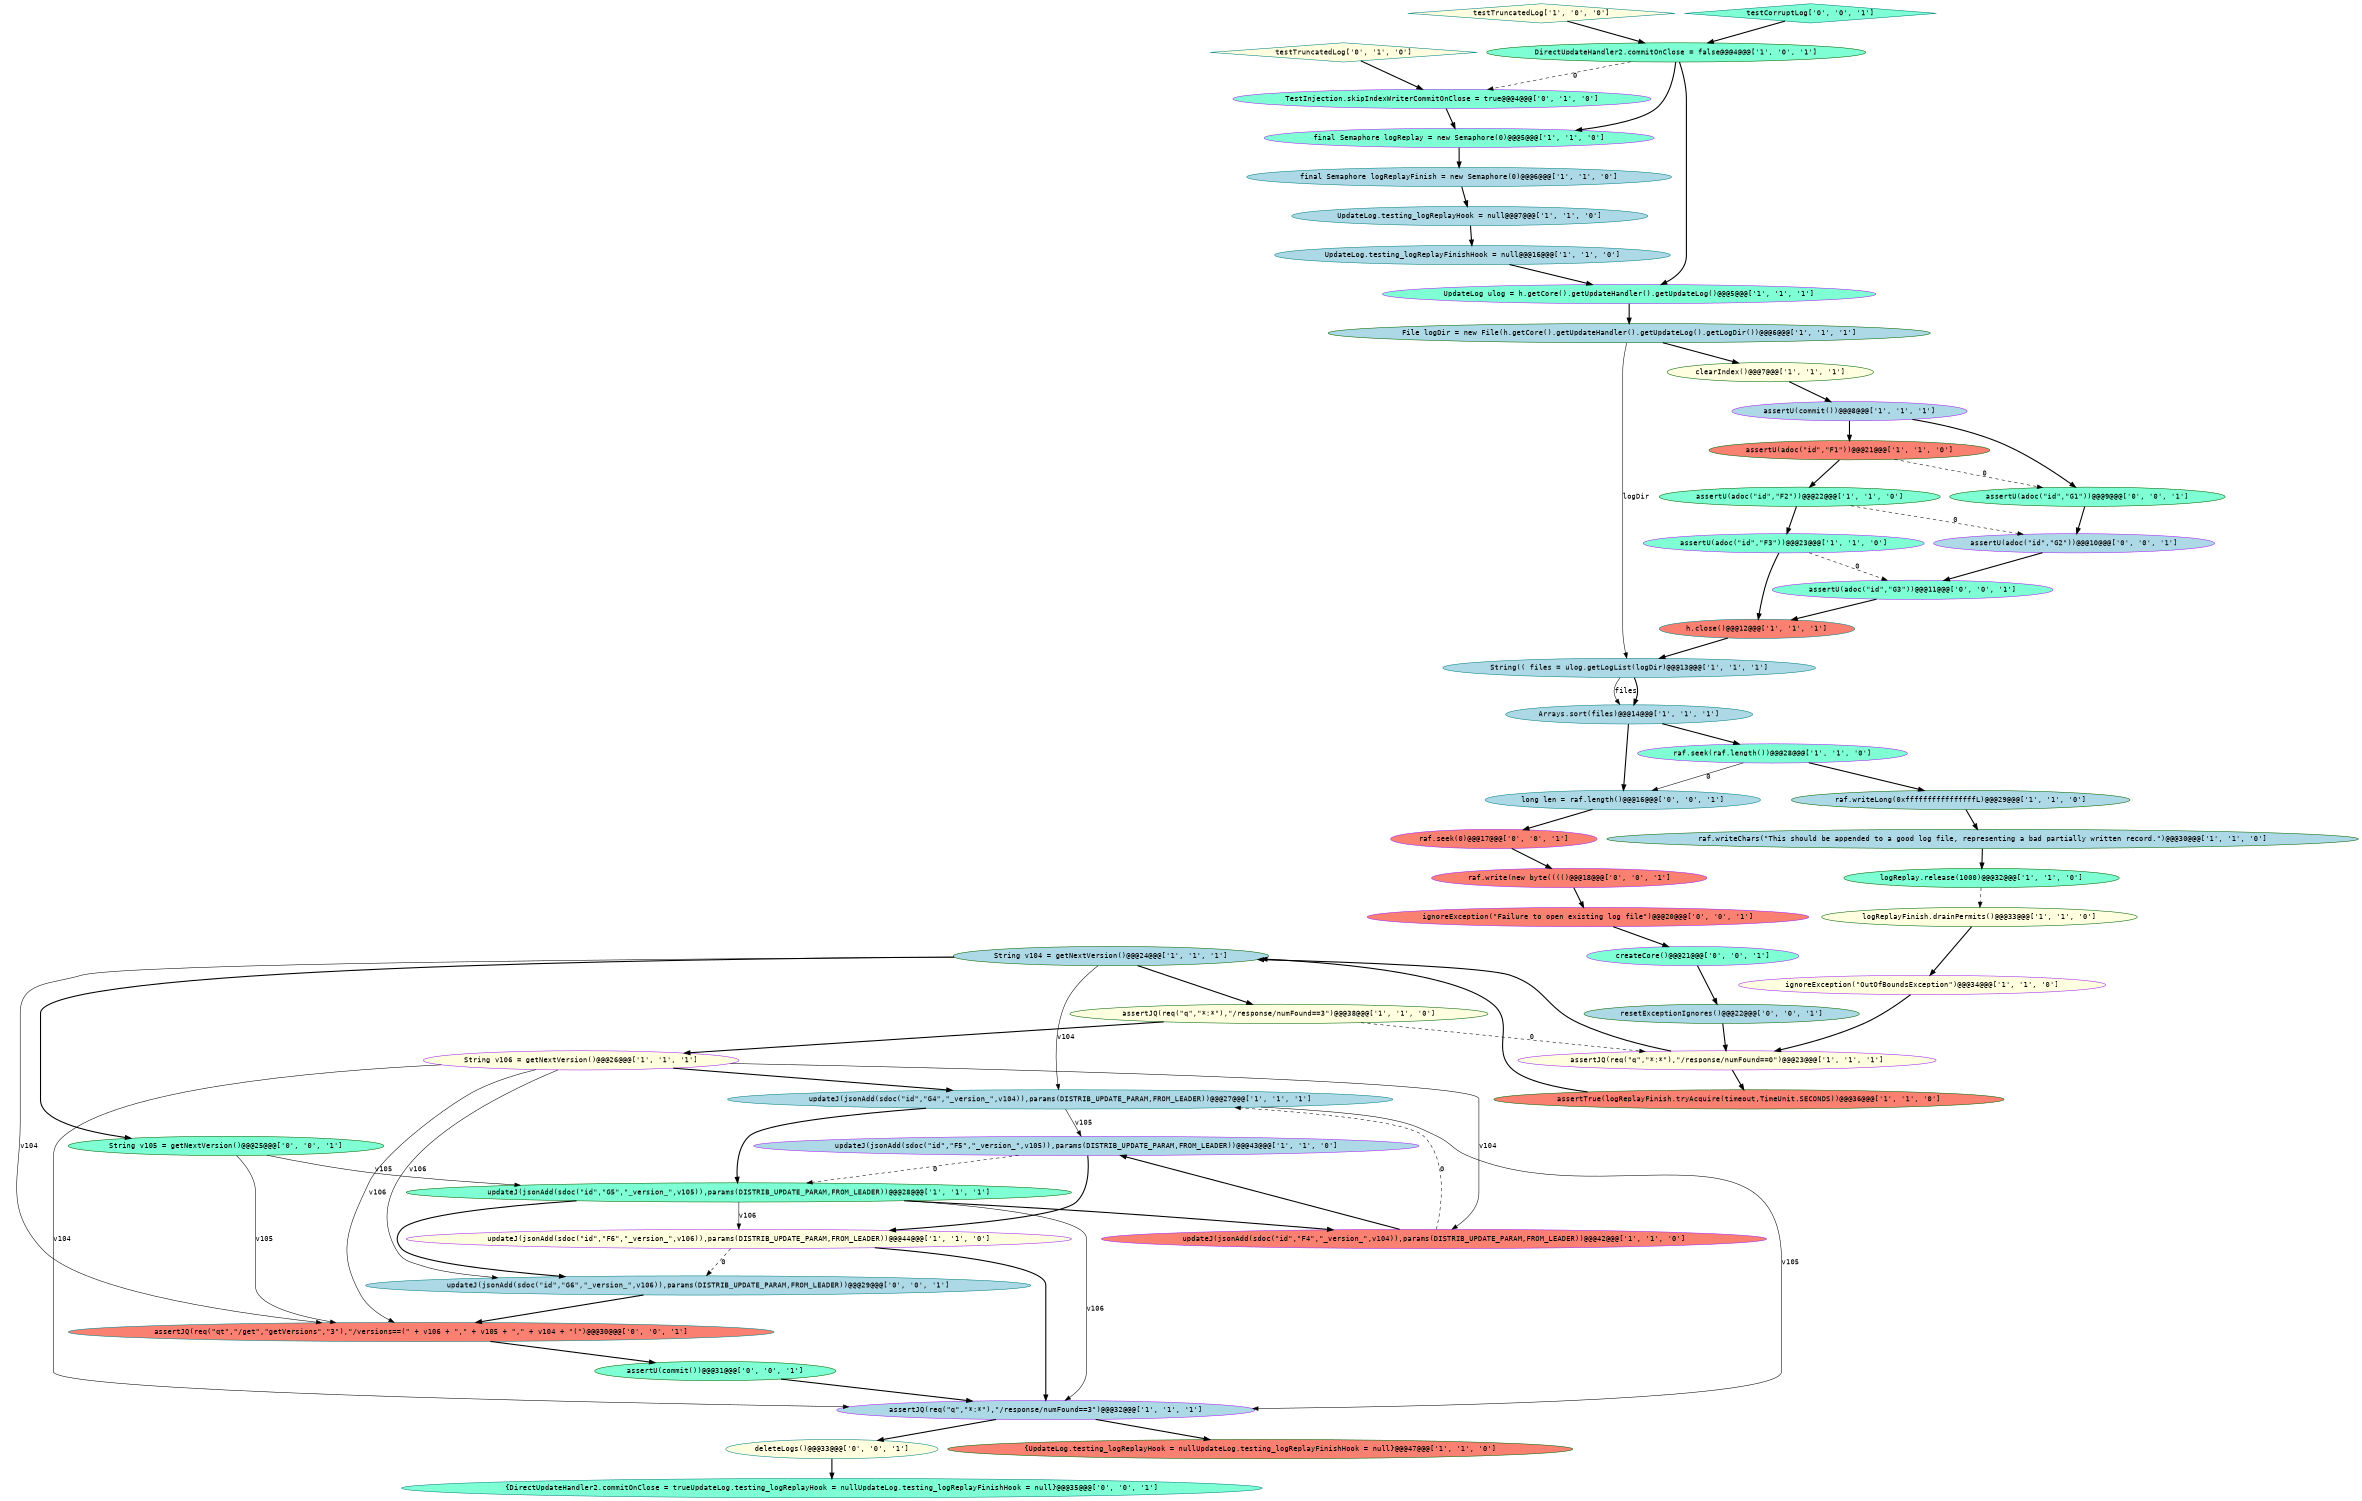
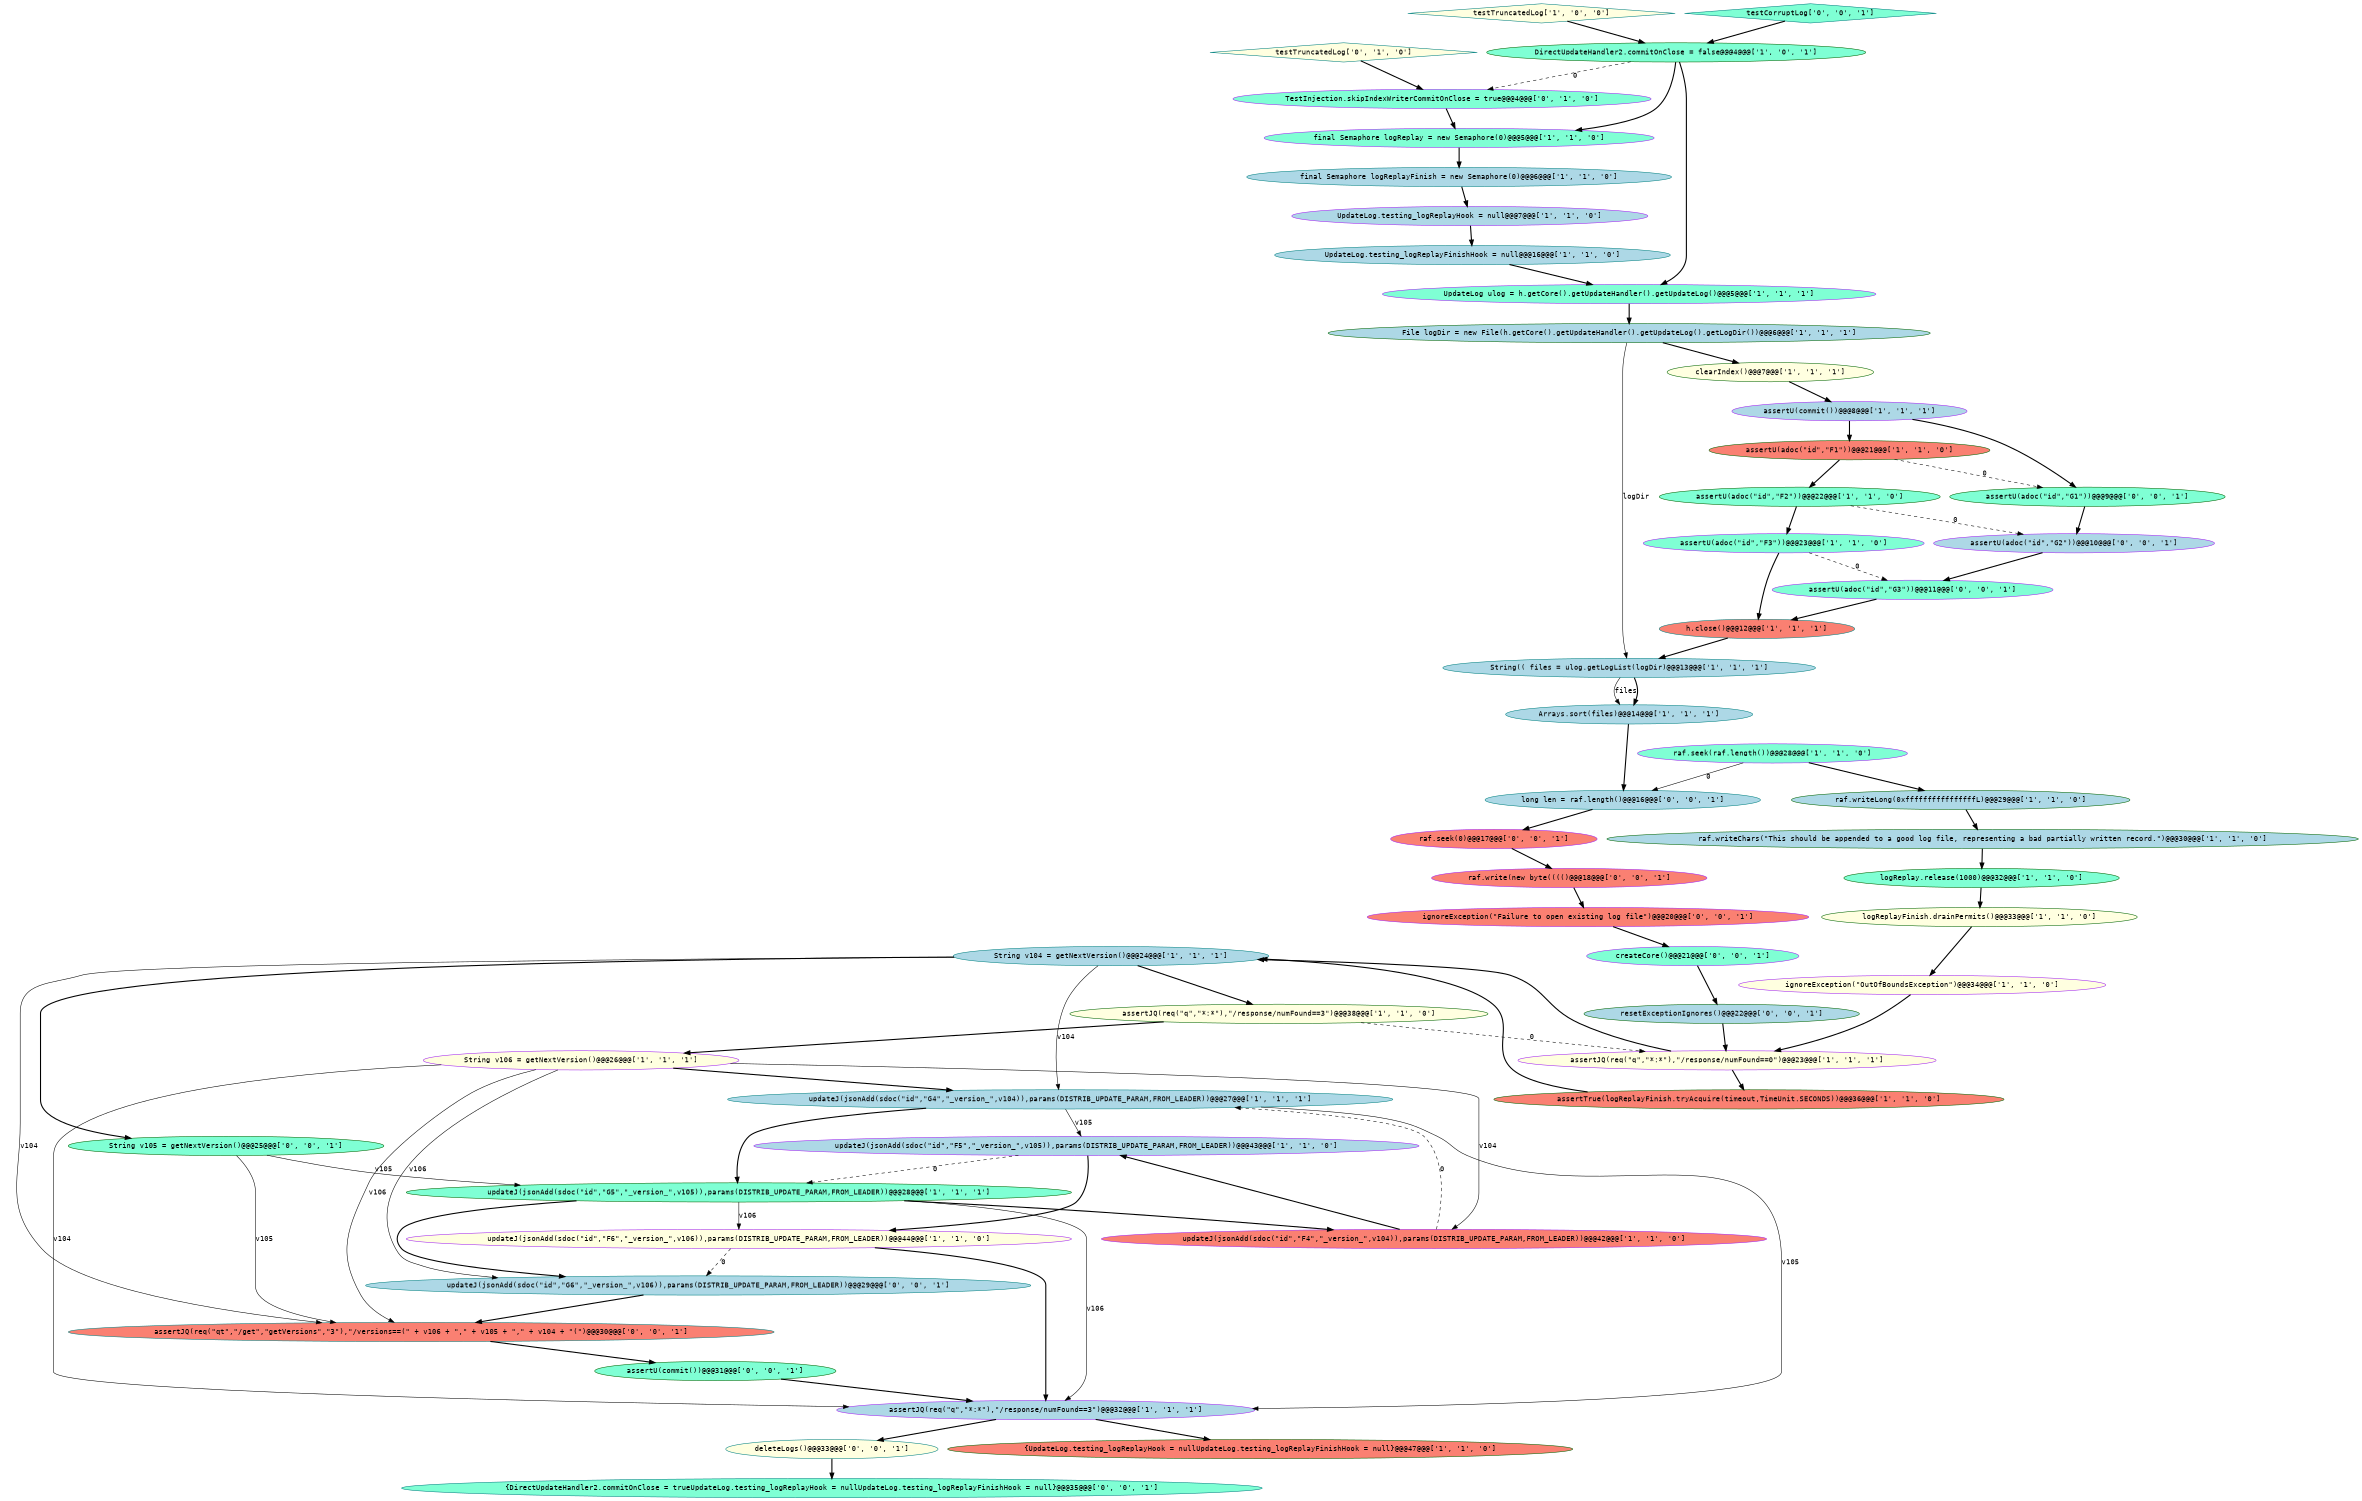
(1470, 216) -> (1470, 216)
(1698, 733) -> none
(1981, 895) -> (1981, 895)
(1111, 956) -> (1111, 956)
